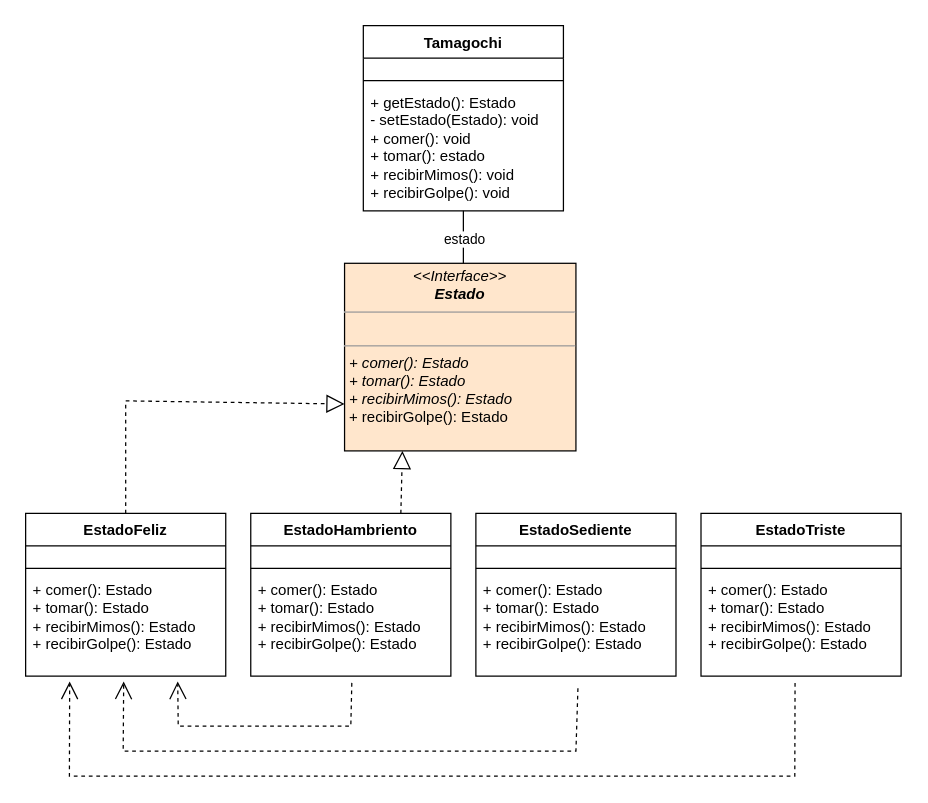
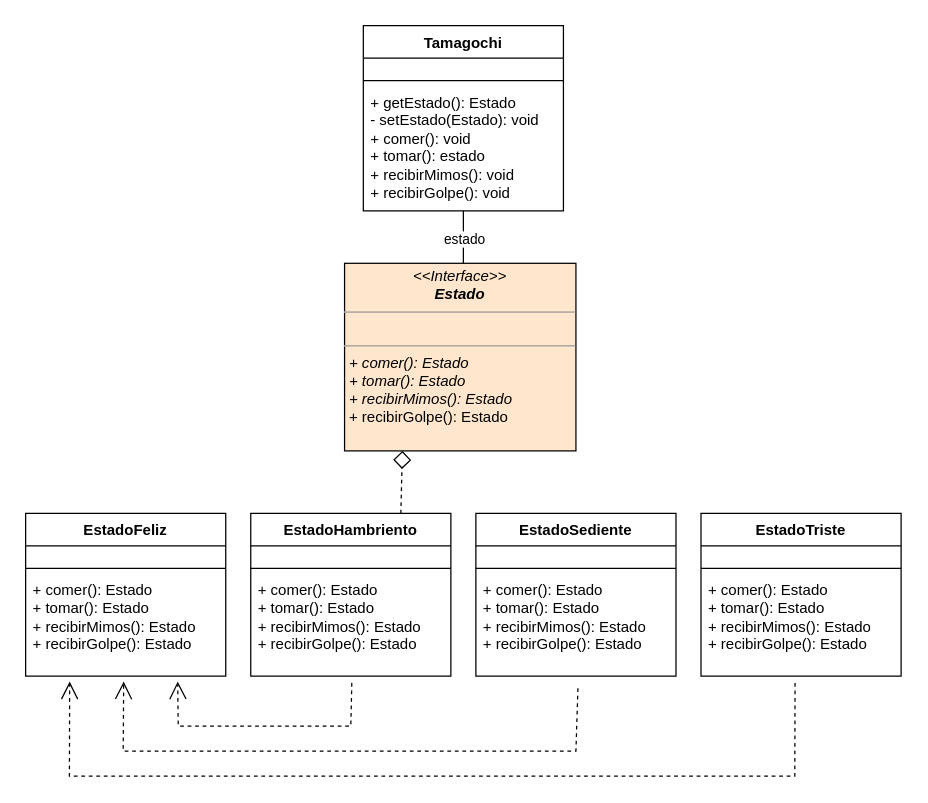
(170, 401) -> none
(402, 469) -> (402, 469)
